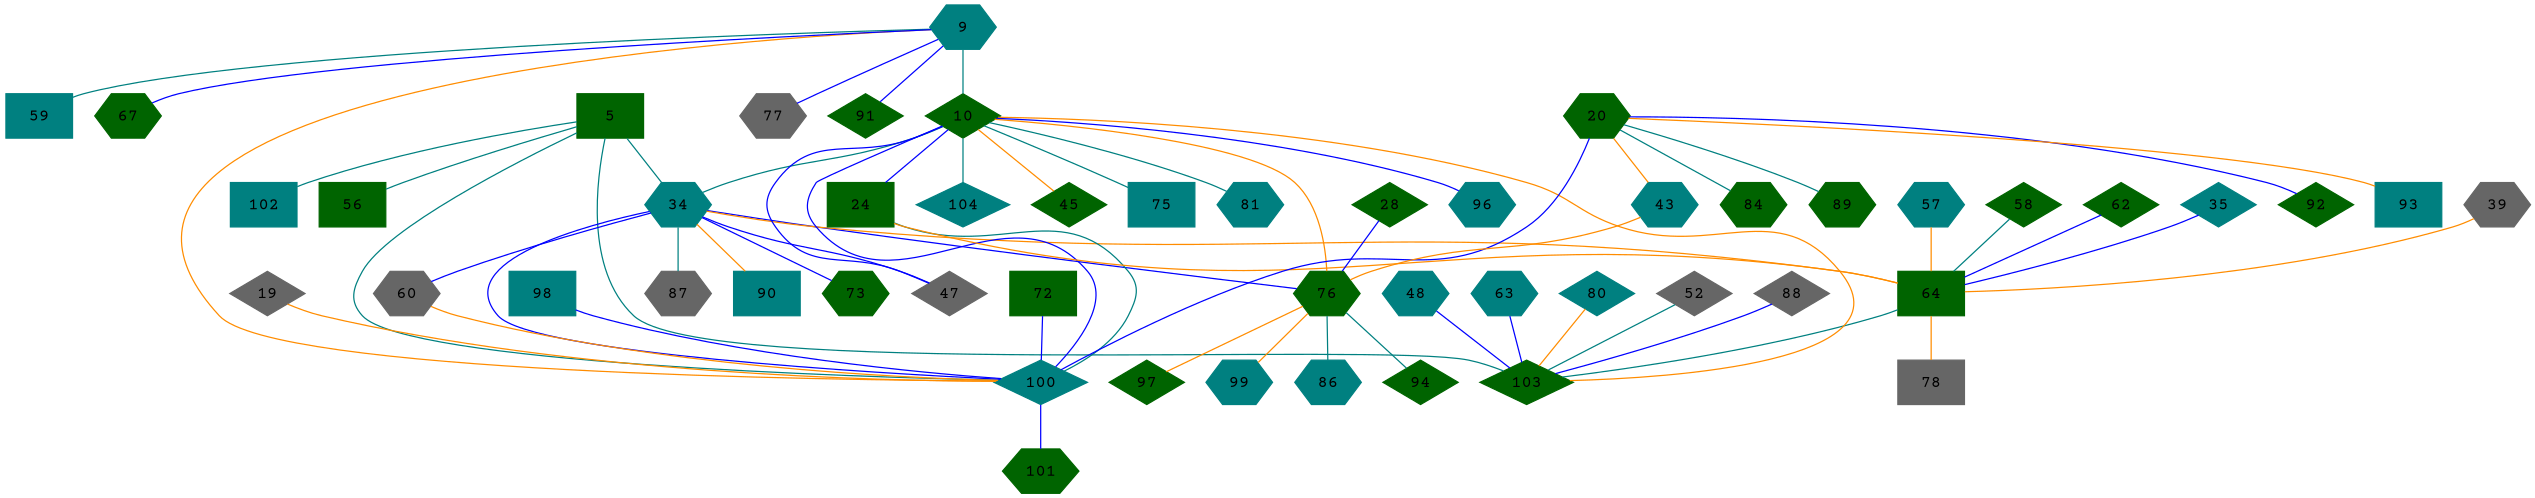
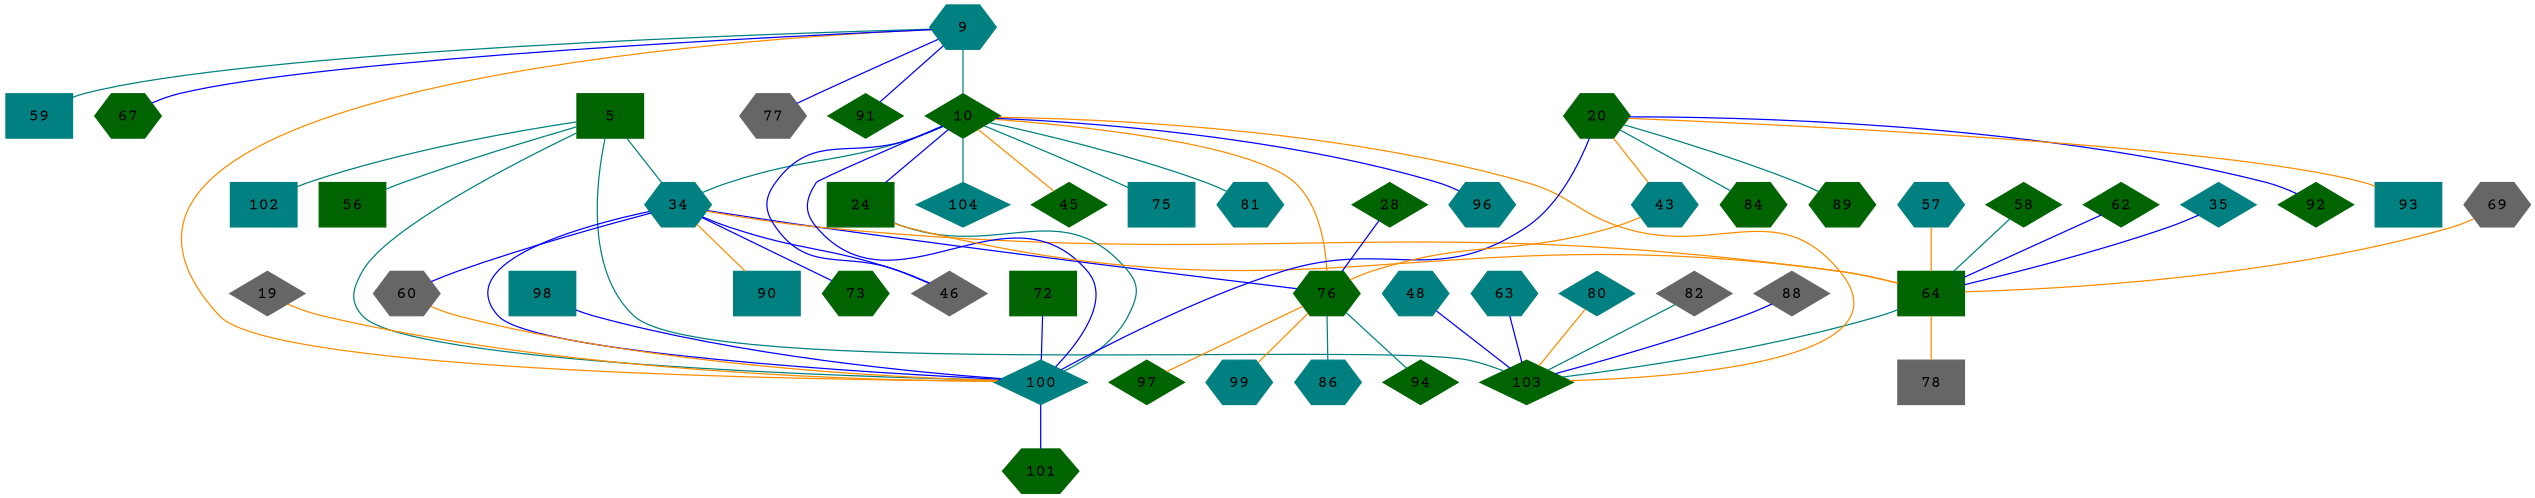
(2497, 205) -> (2497, 205)
(678, 294) -> none
(949, 294) -> (949, 294)
(1694, 294) -> (1694, 294)
